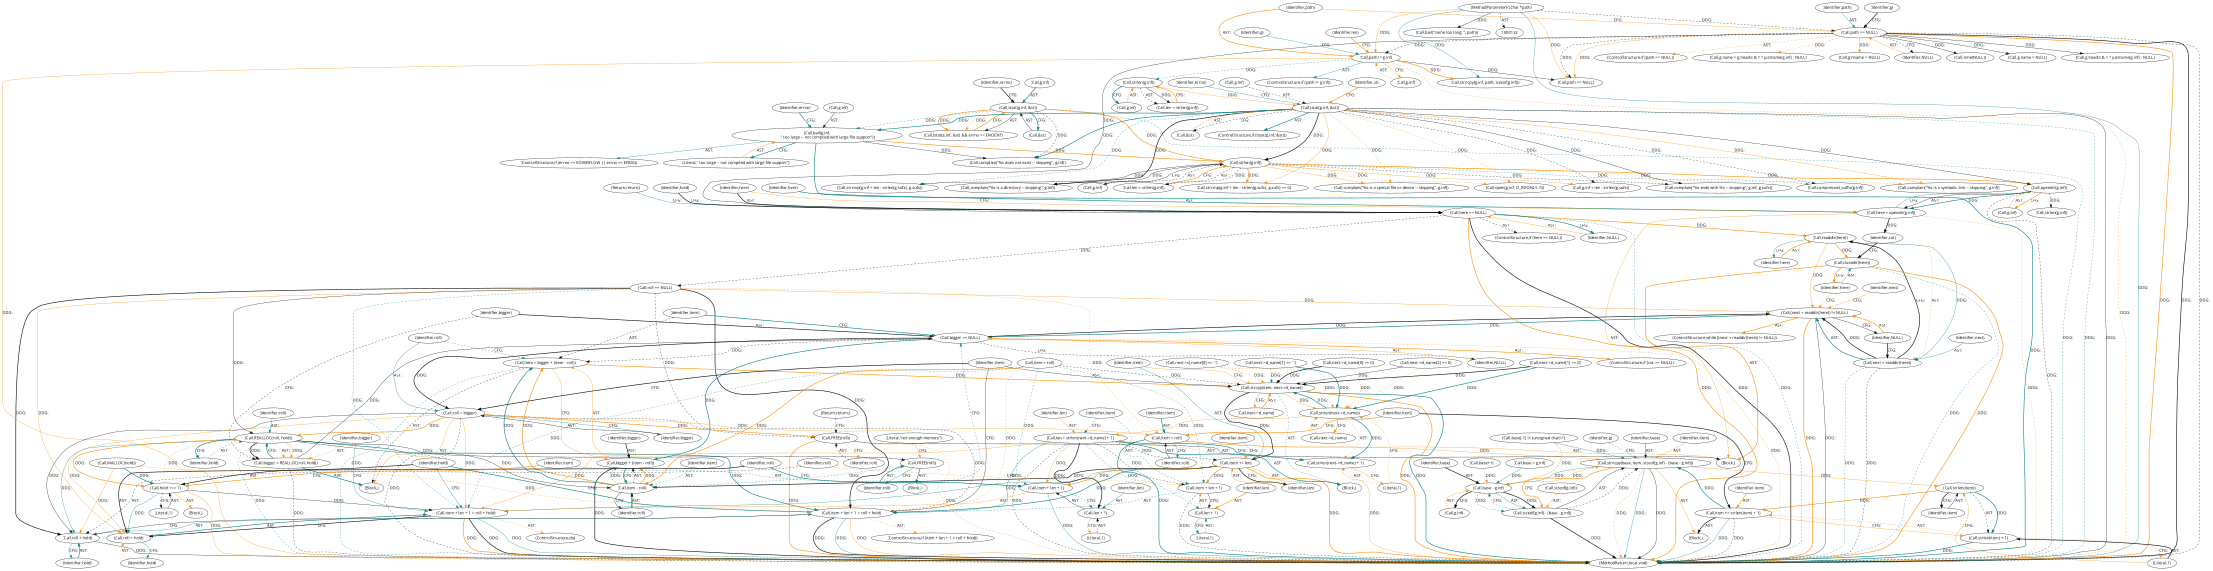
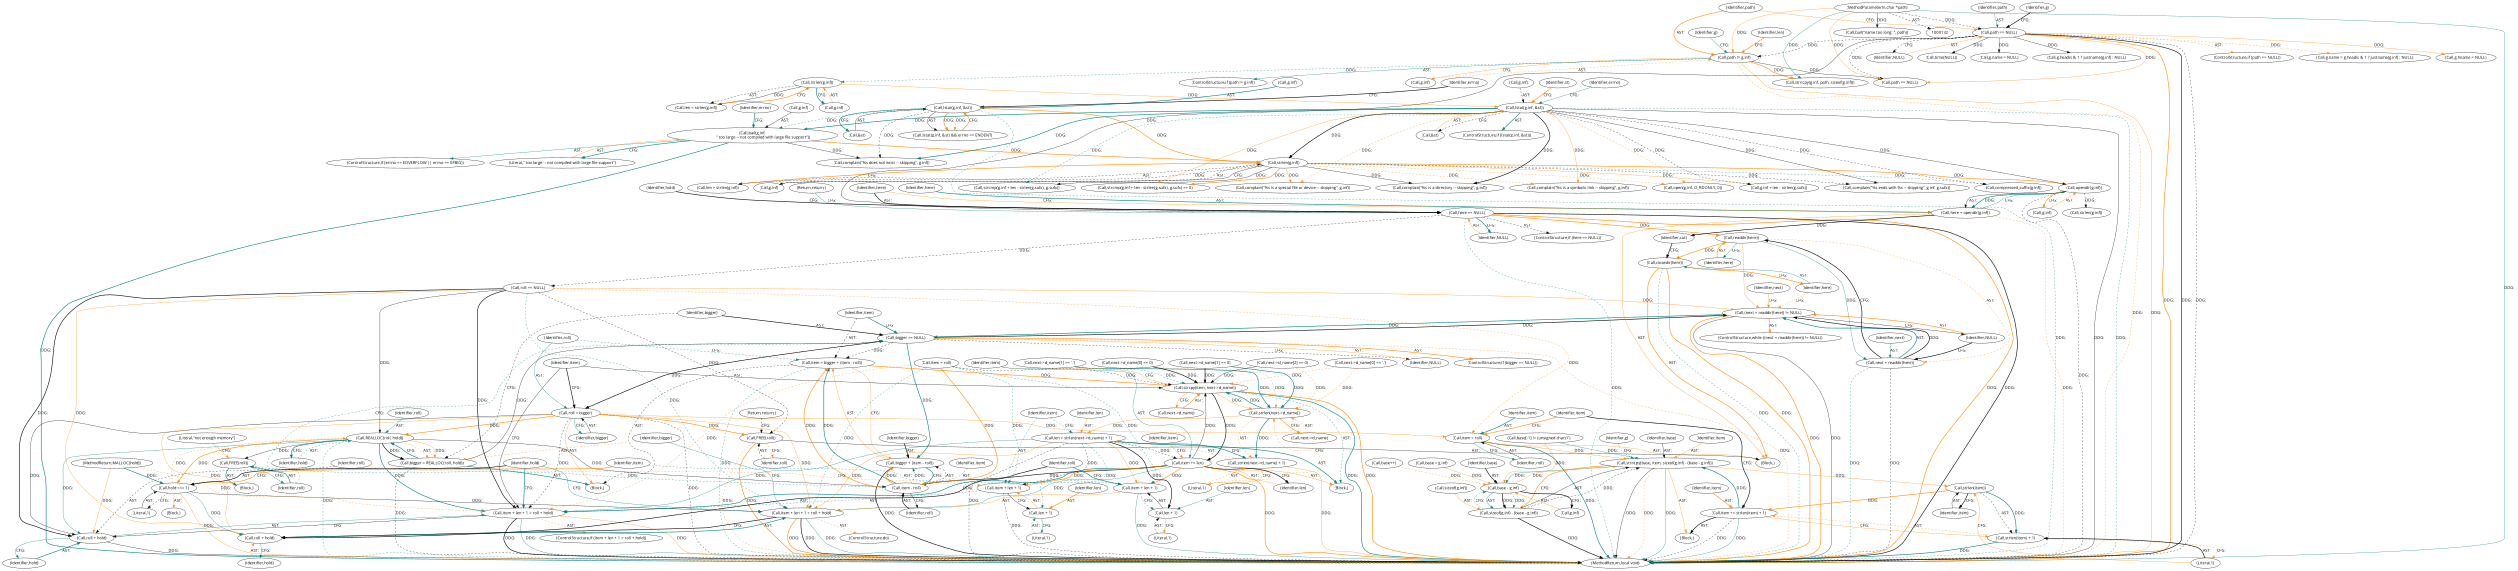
(1642, 363) -> (1503, 363)
none -> (1205, 428)
(117, 463) -> (112, 463)
(1510, 475) -> (1466, 475)
